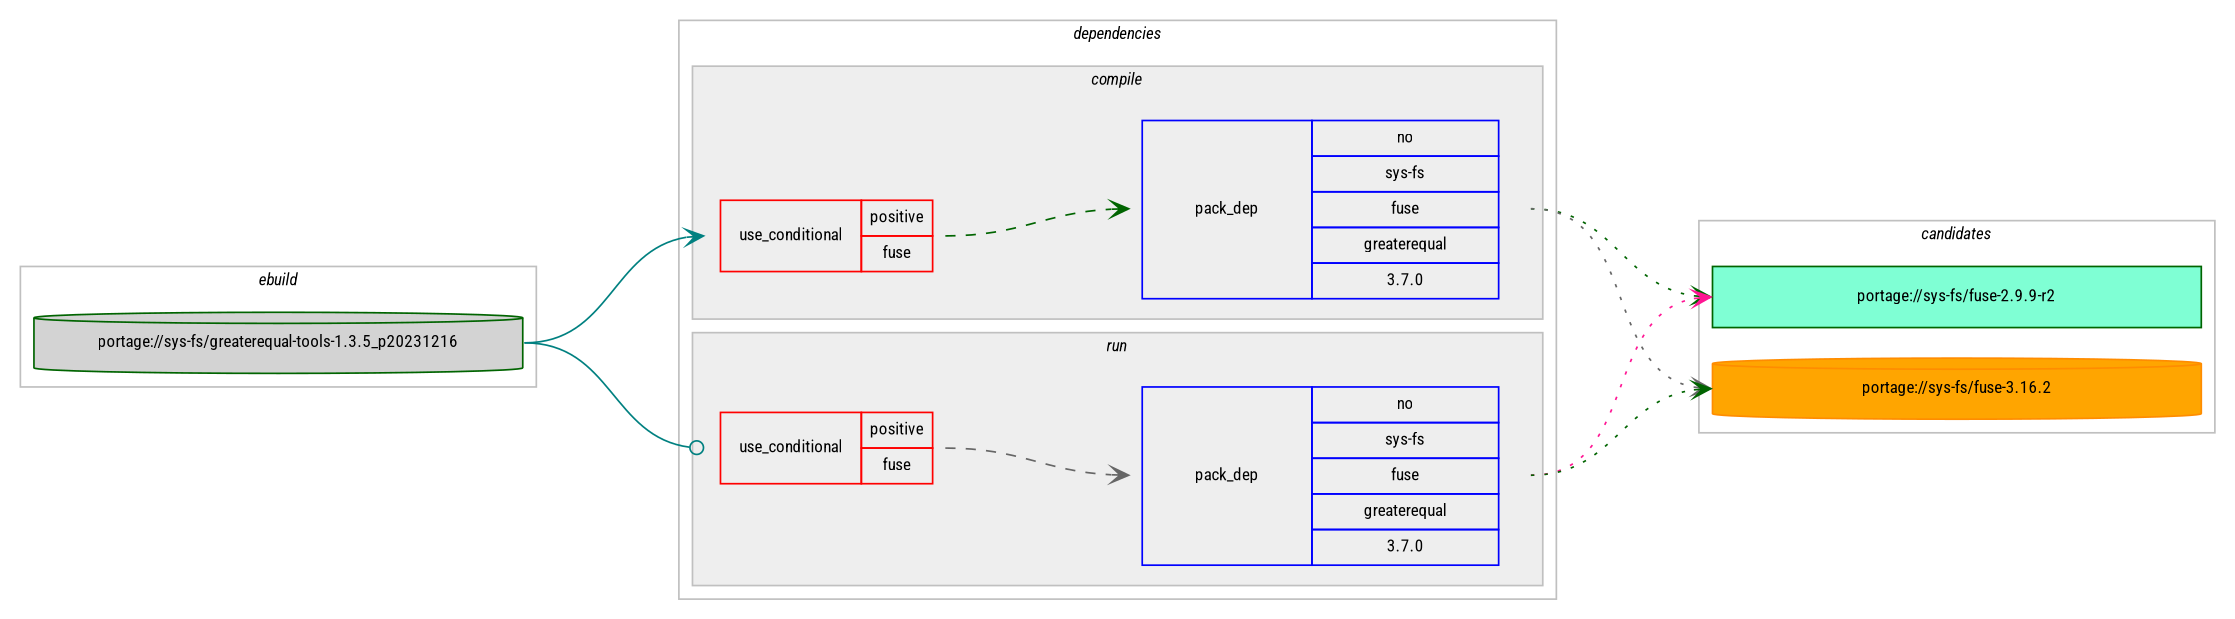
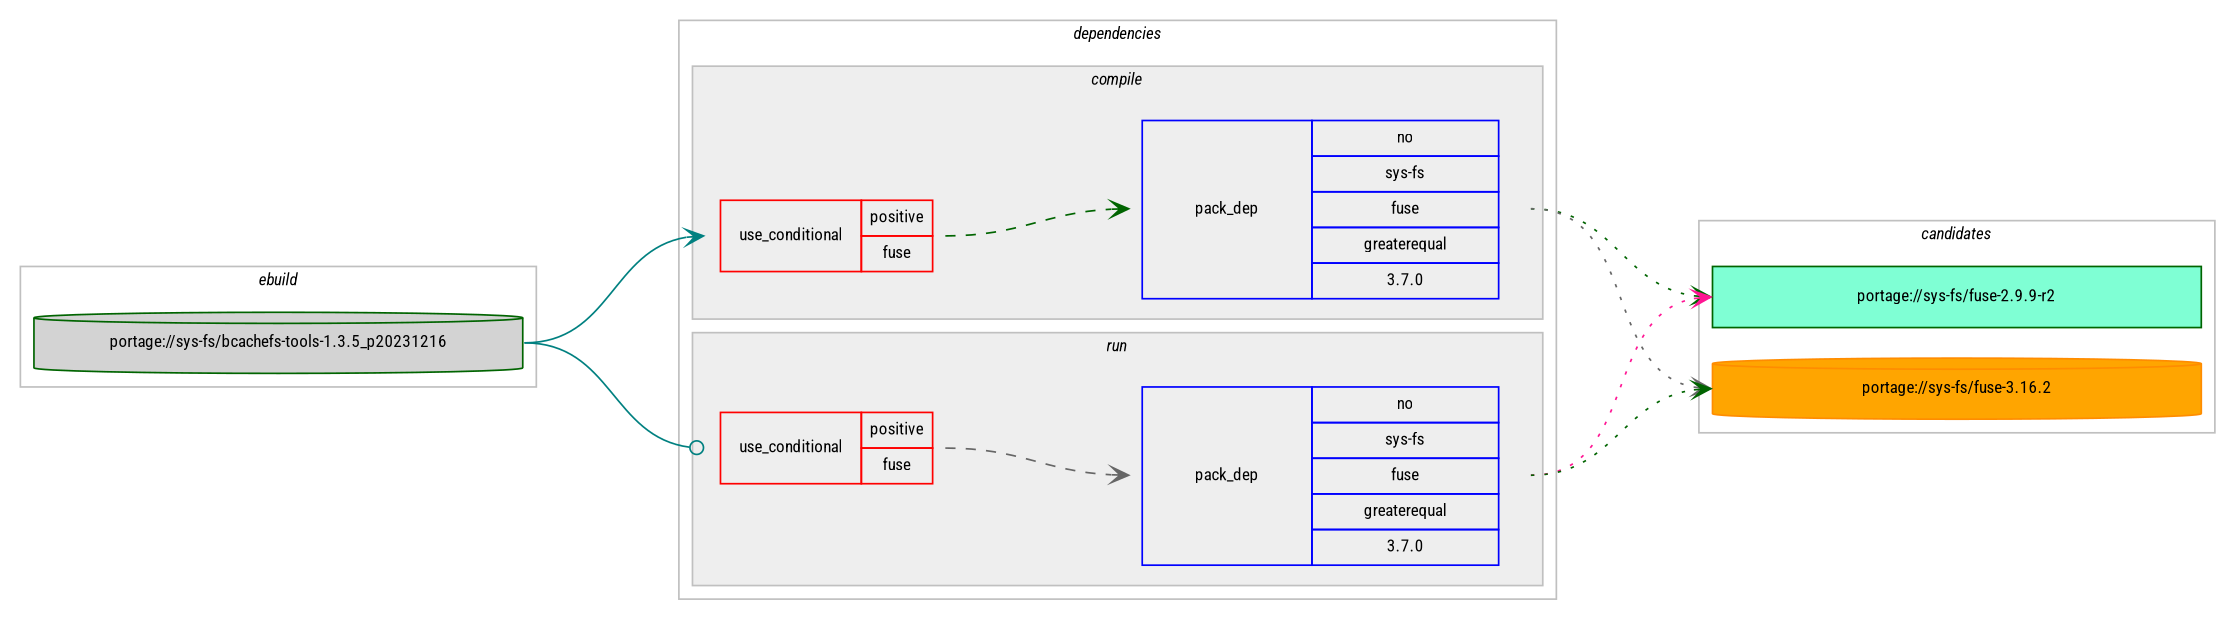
(278, 343) -> (278, 343)
